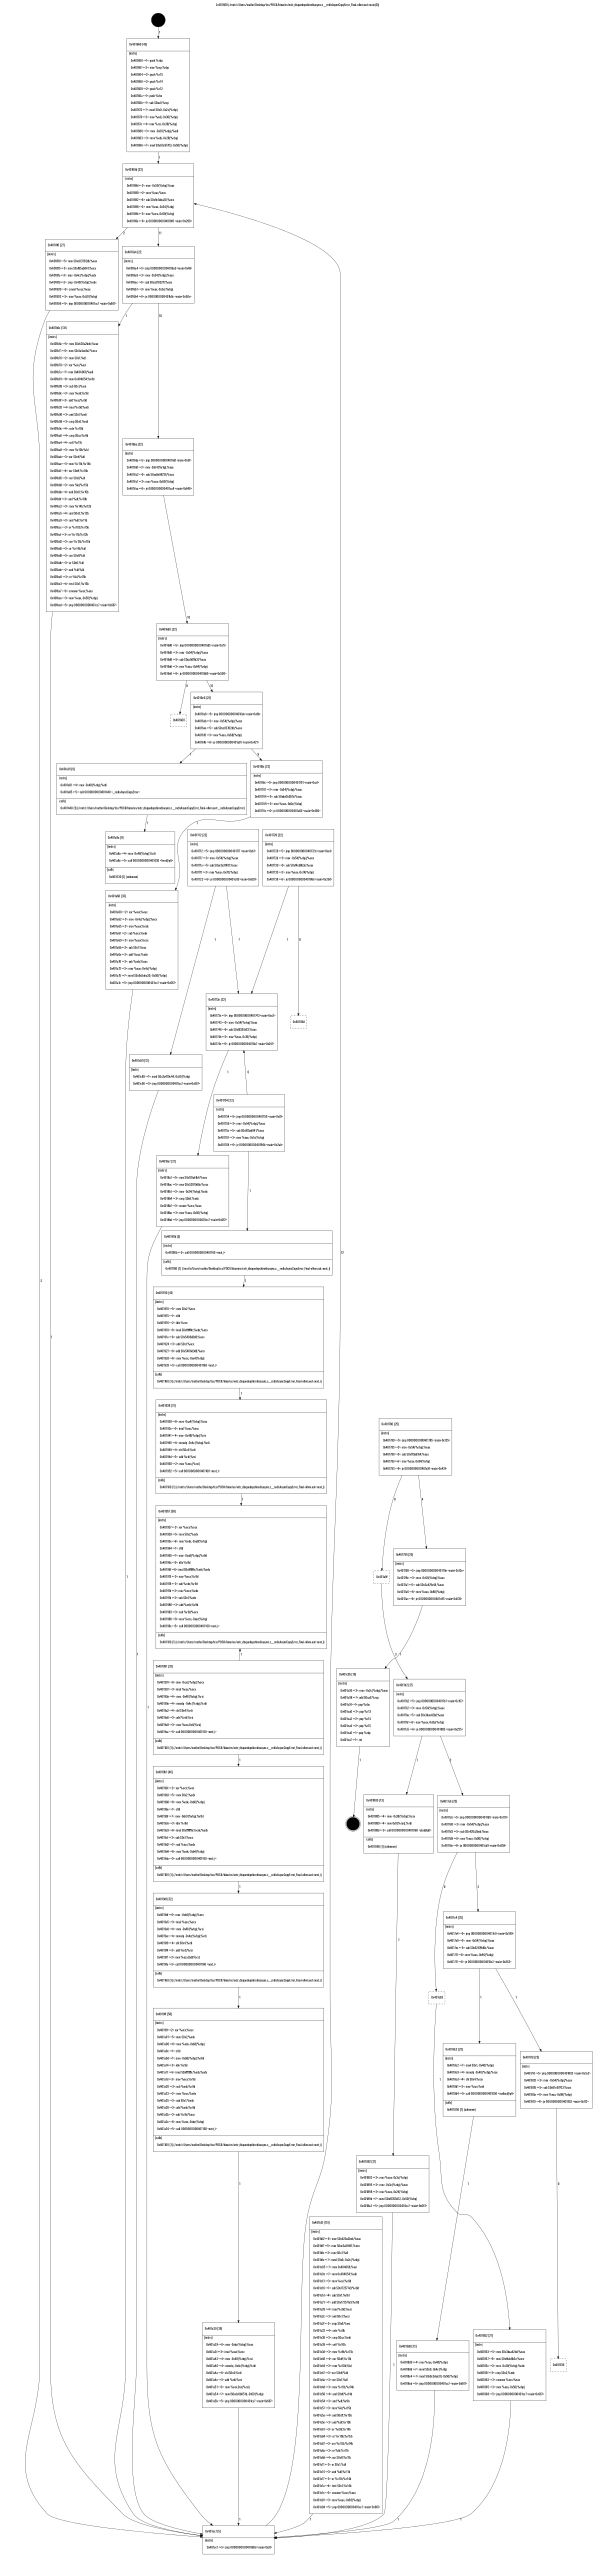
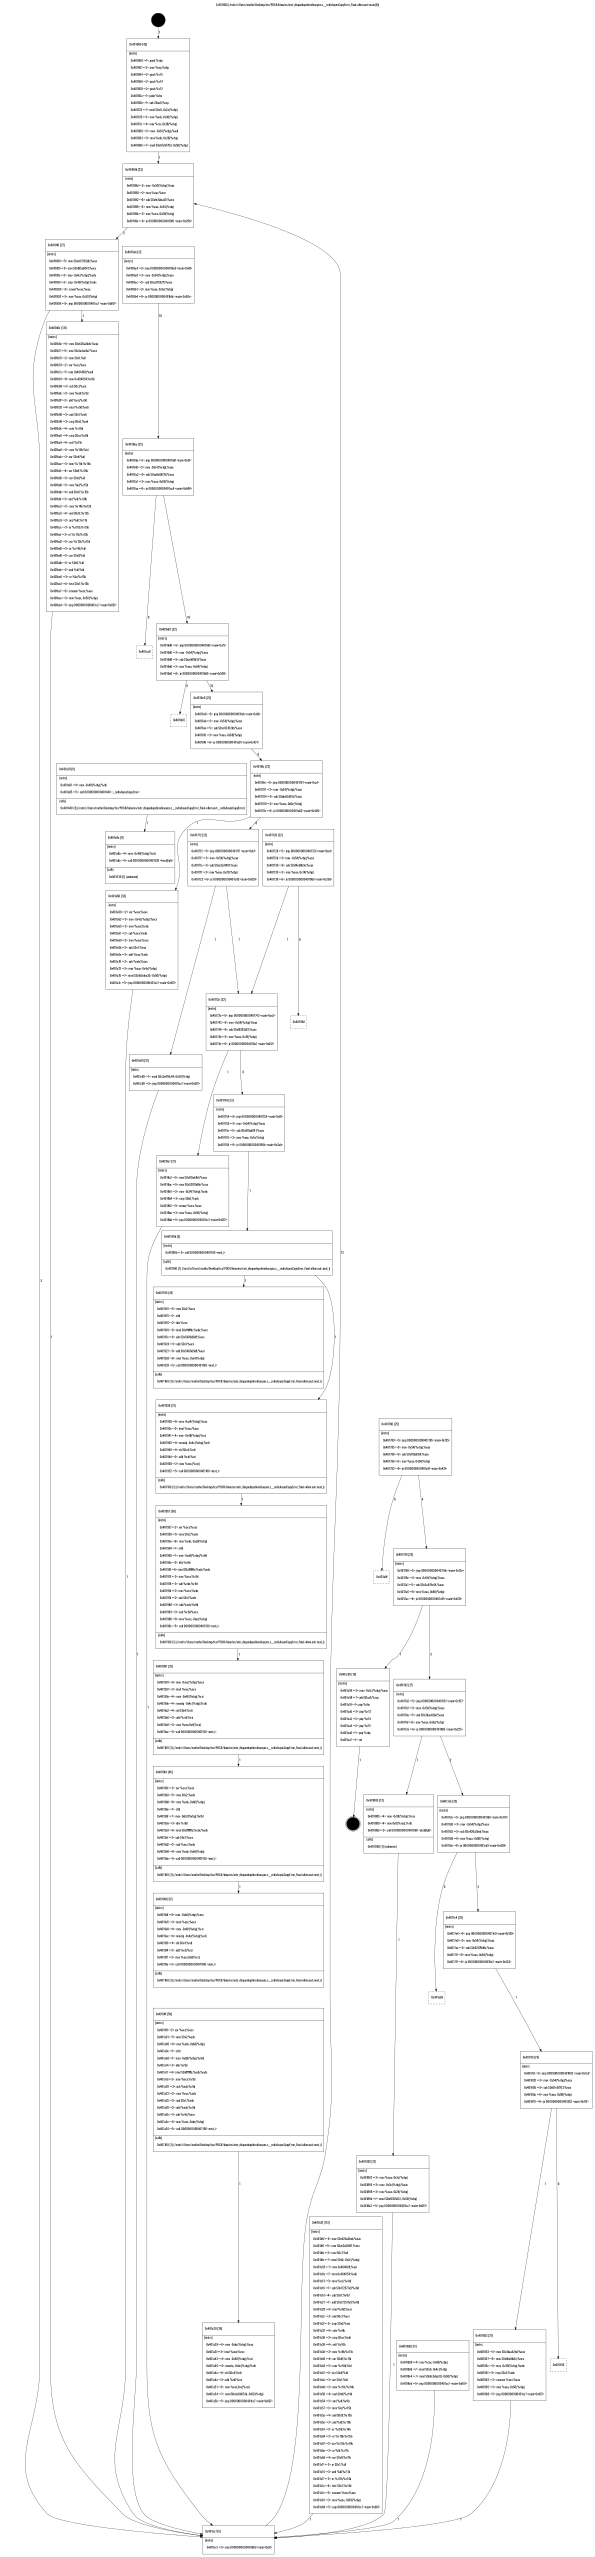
(158, 236) -> none
(126, 313) -> (82, 315)
none -> (144, 652)
(189, 755) -> none
none -> (256, 822)
(246, 1074) -> (241, 1071)
(240, 1393) -> (334, 1335)
(387, 1632) -> (430, 1641)
(240, 1656) -> (238, 1653)
(238, 1996) -> none
(479, 2080) -> none
(441, 2178) -> (534, 2218)
(238, 2465) -> none
